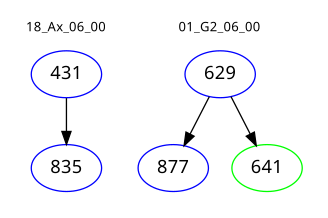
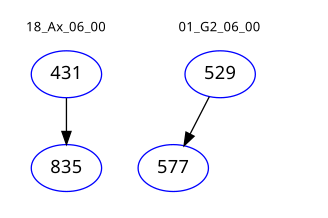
(220, 74) -> (220, 74)
(173, 168) -> (173, 168)
(267, 168) -> none
